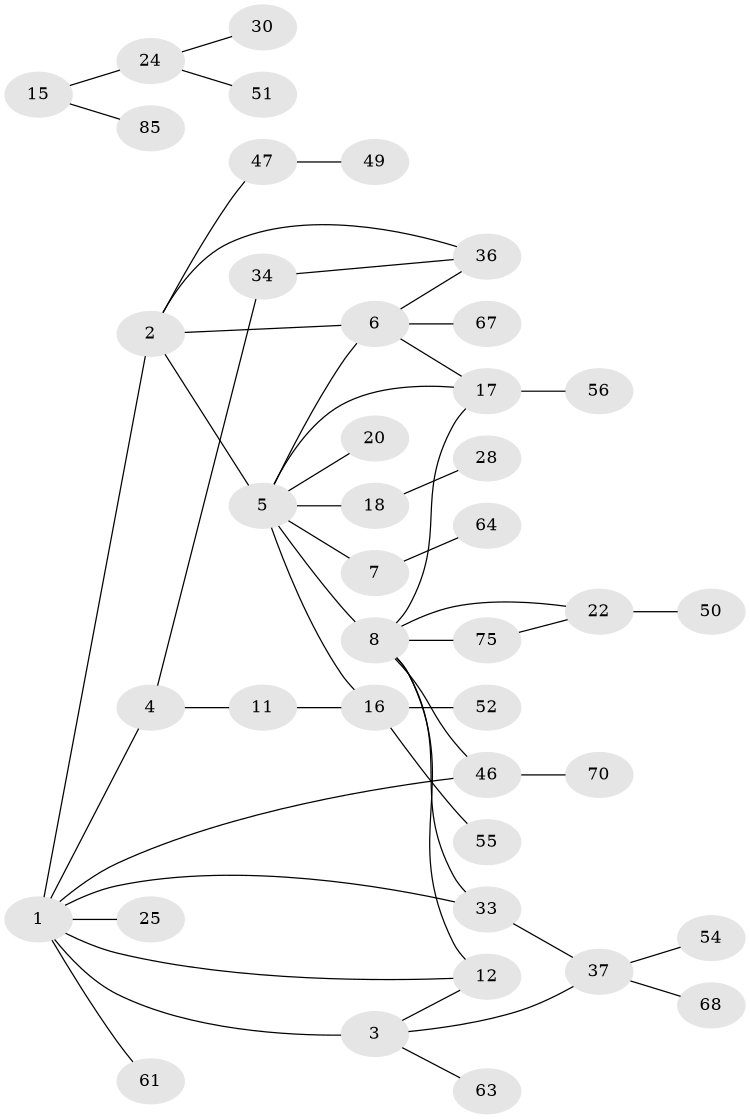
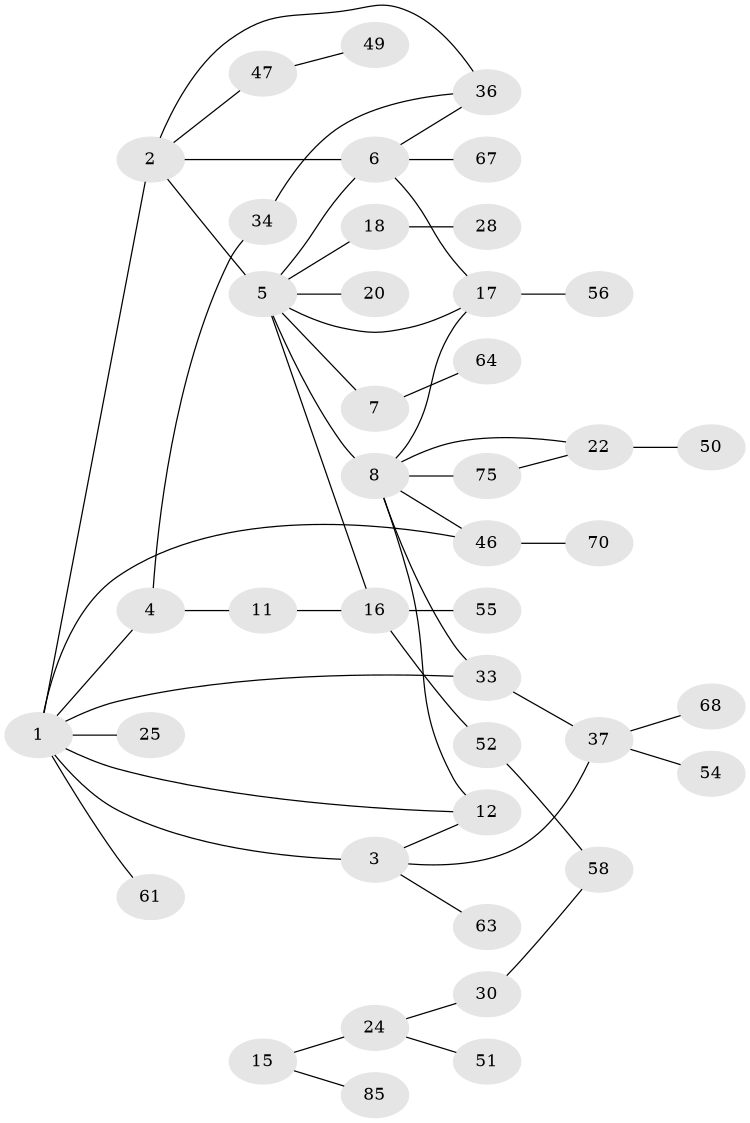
none -> (599, 870)
